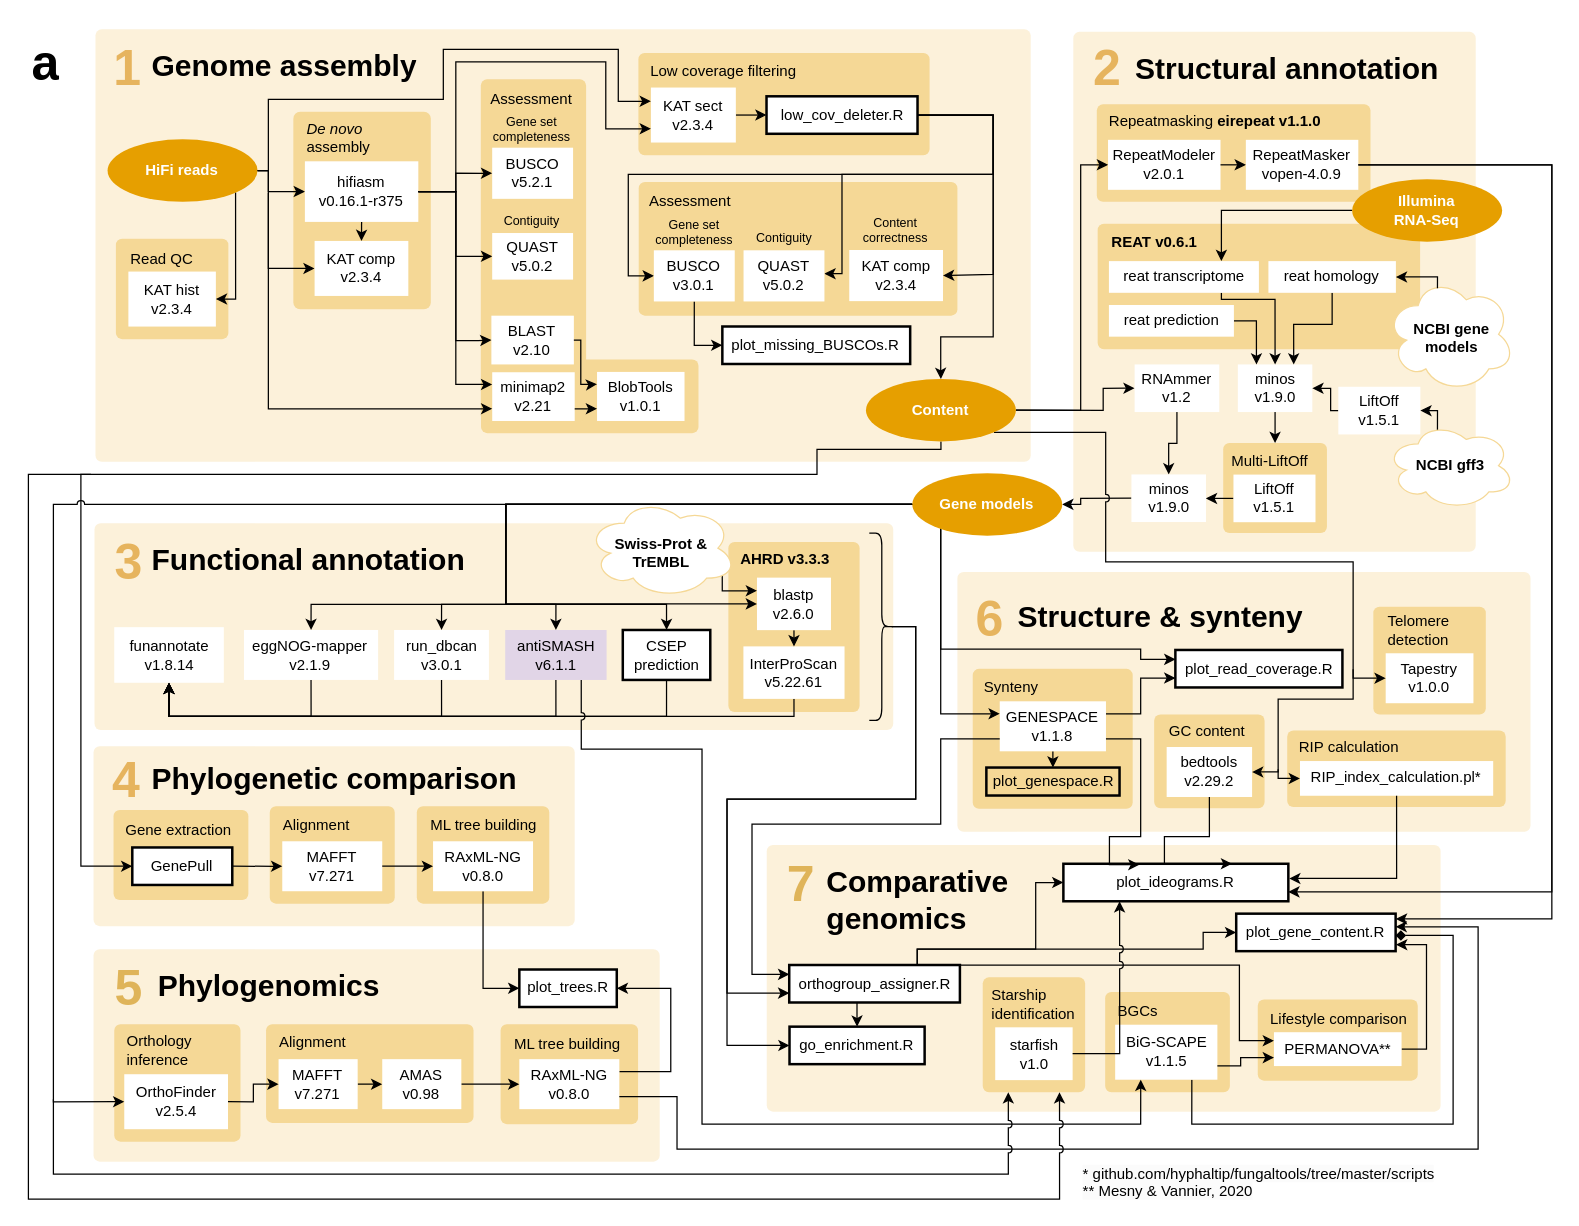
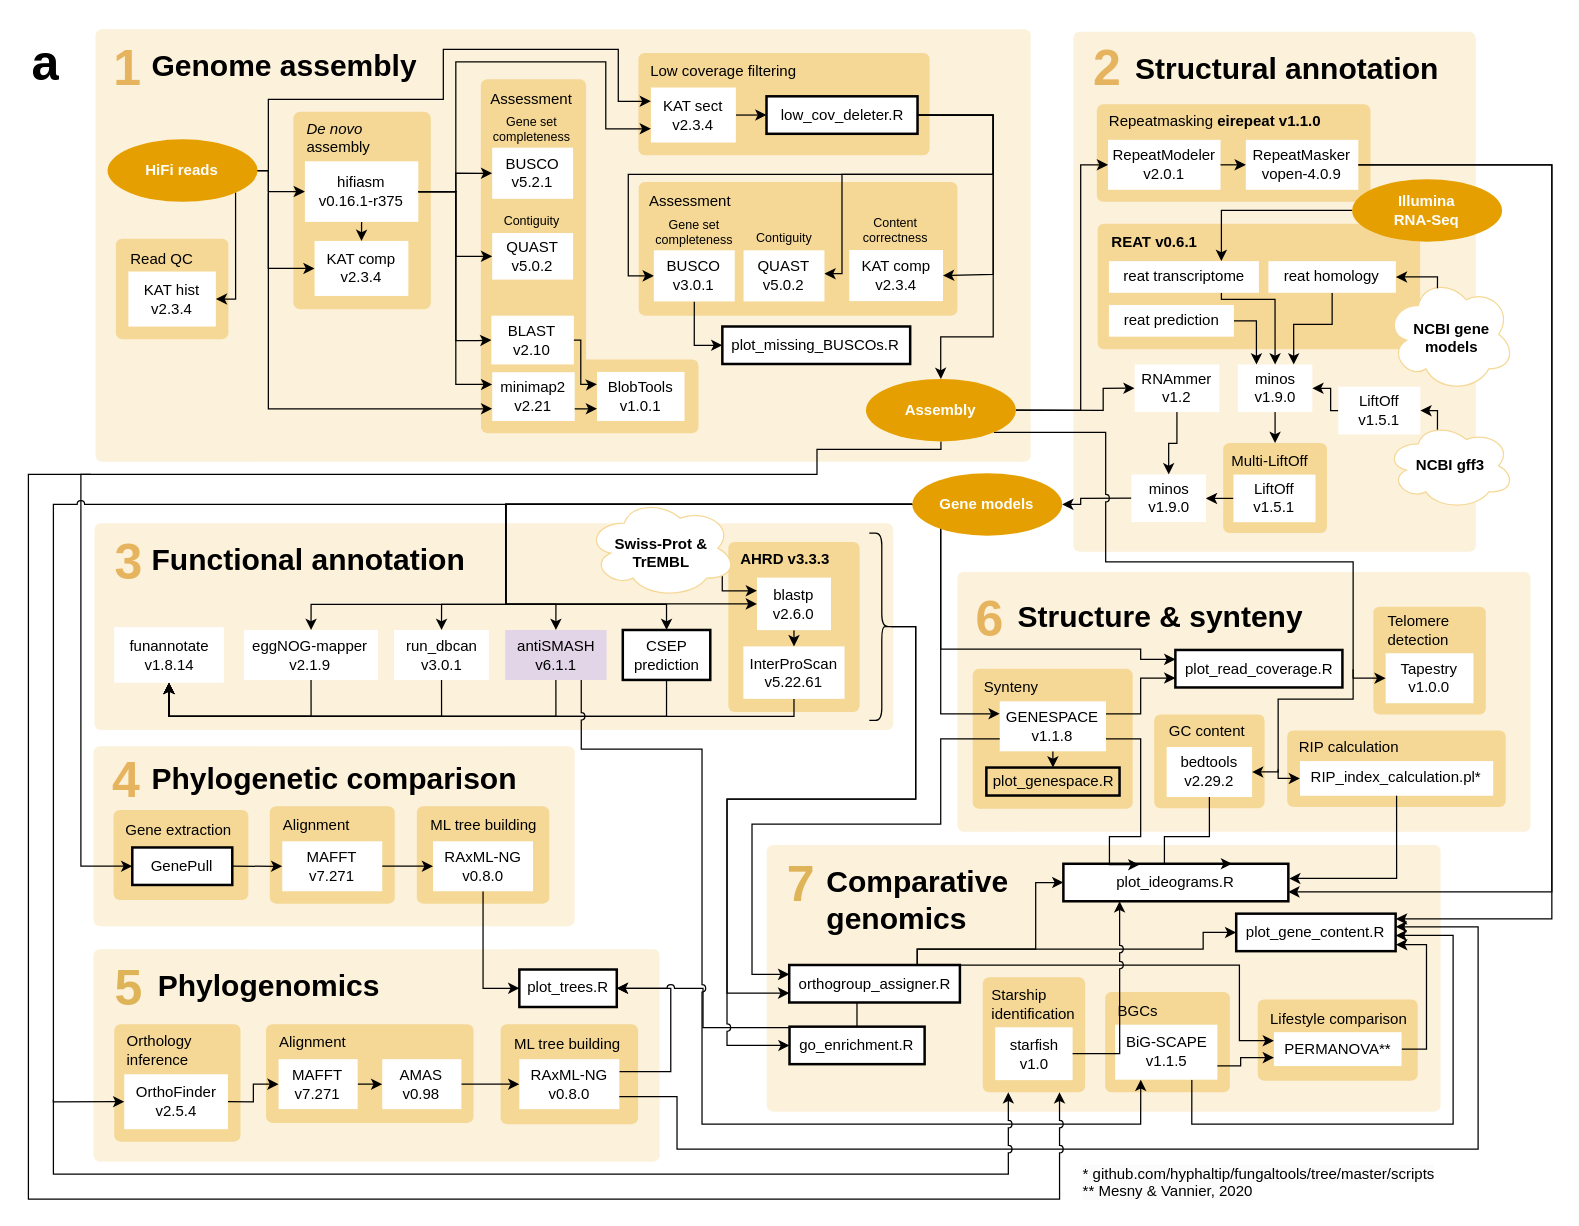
(941, 411) -> (941, 411)
(1406, 936) -> (1406, 936)
(857, 1017) -> (761, 1028)
